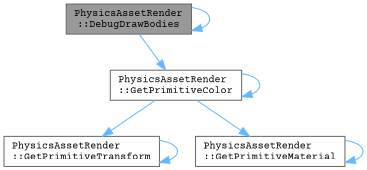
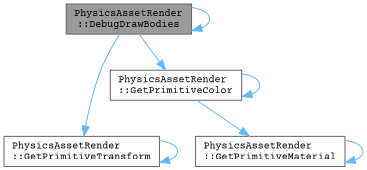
(133, 115) -> (98, 78)
